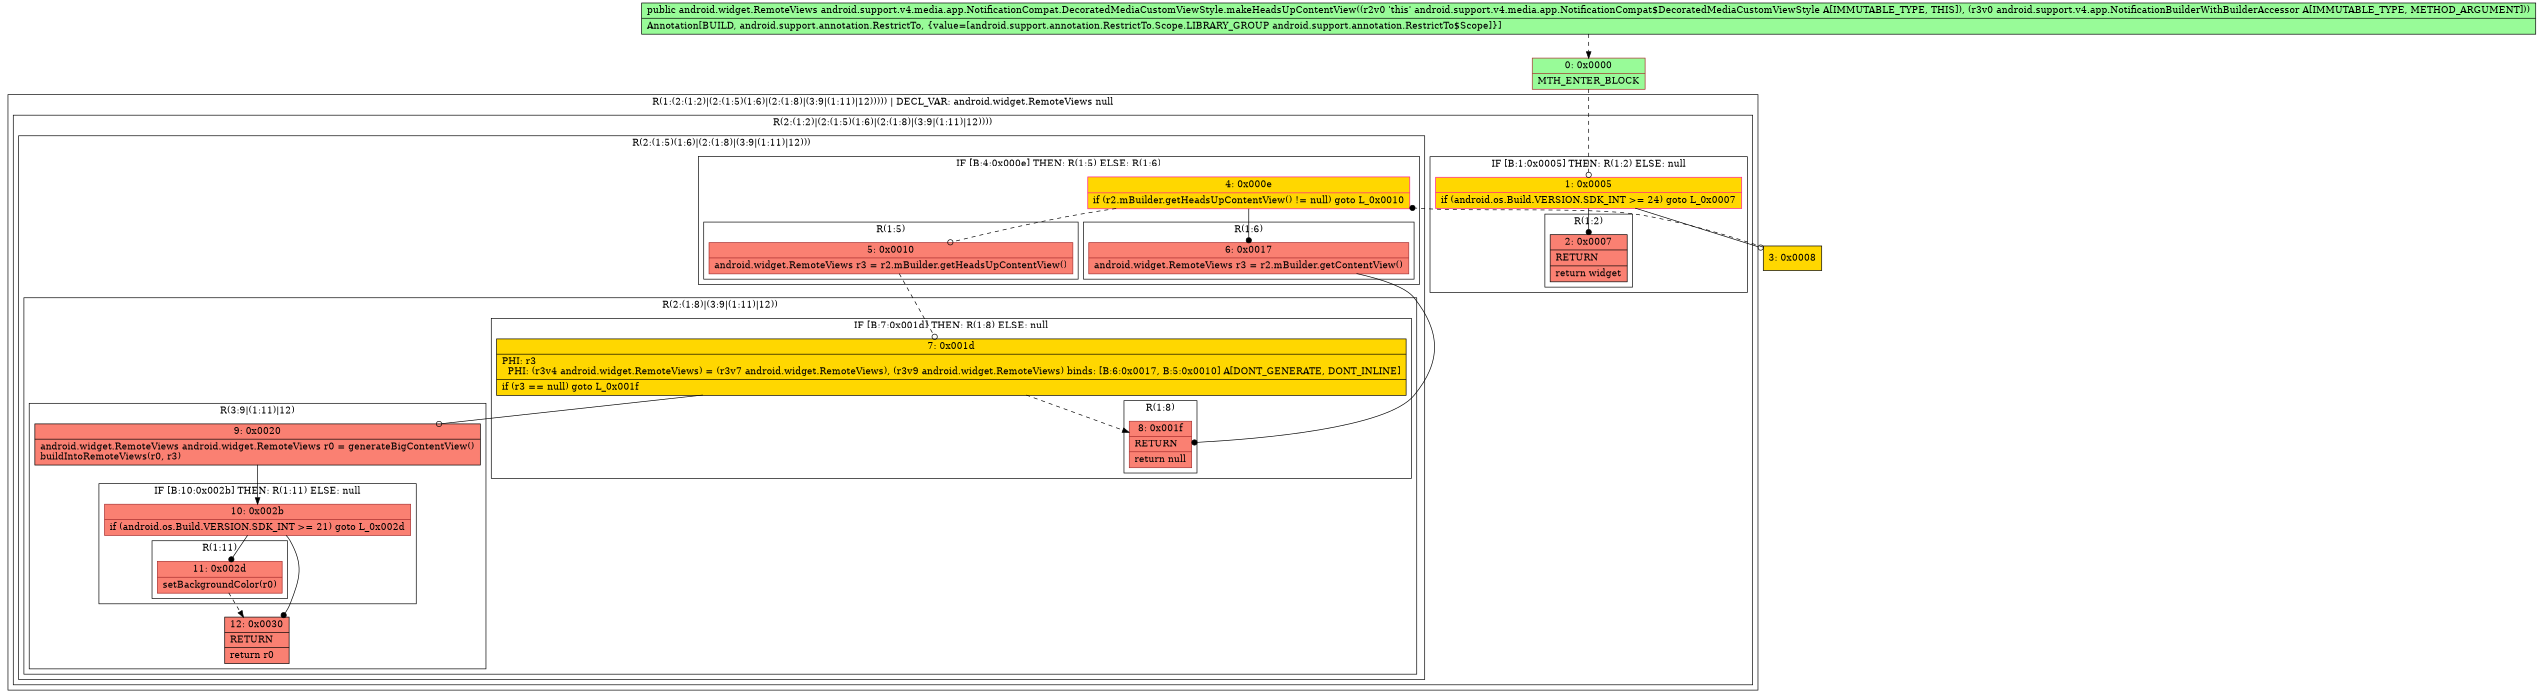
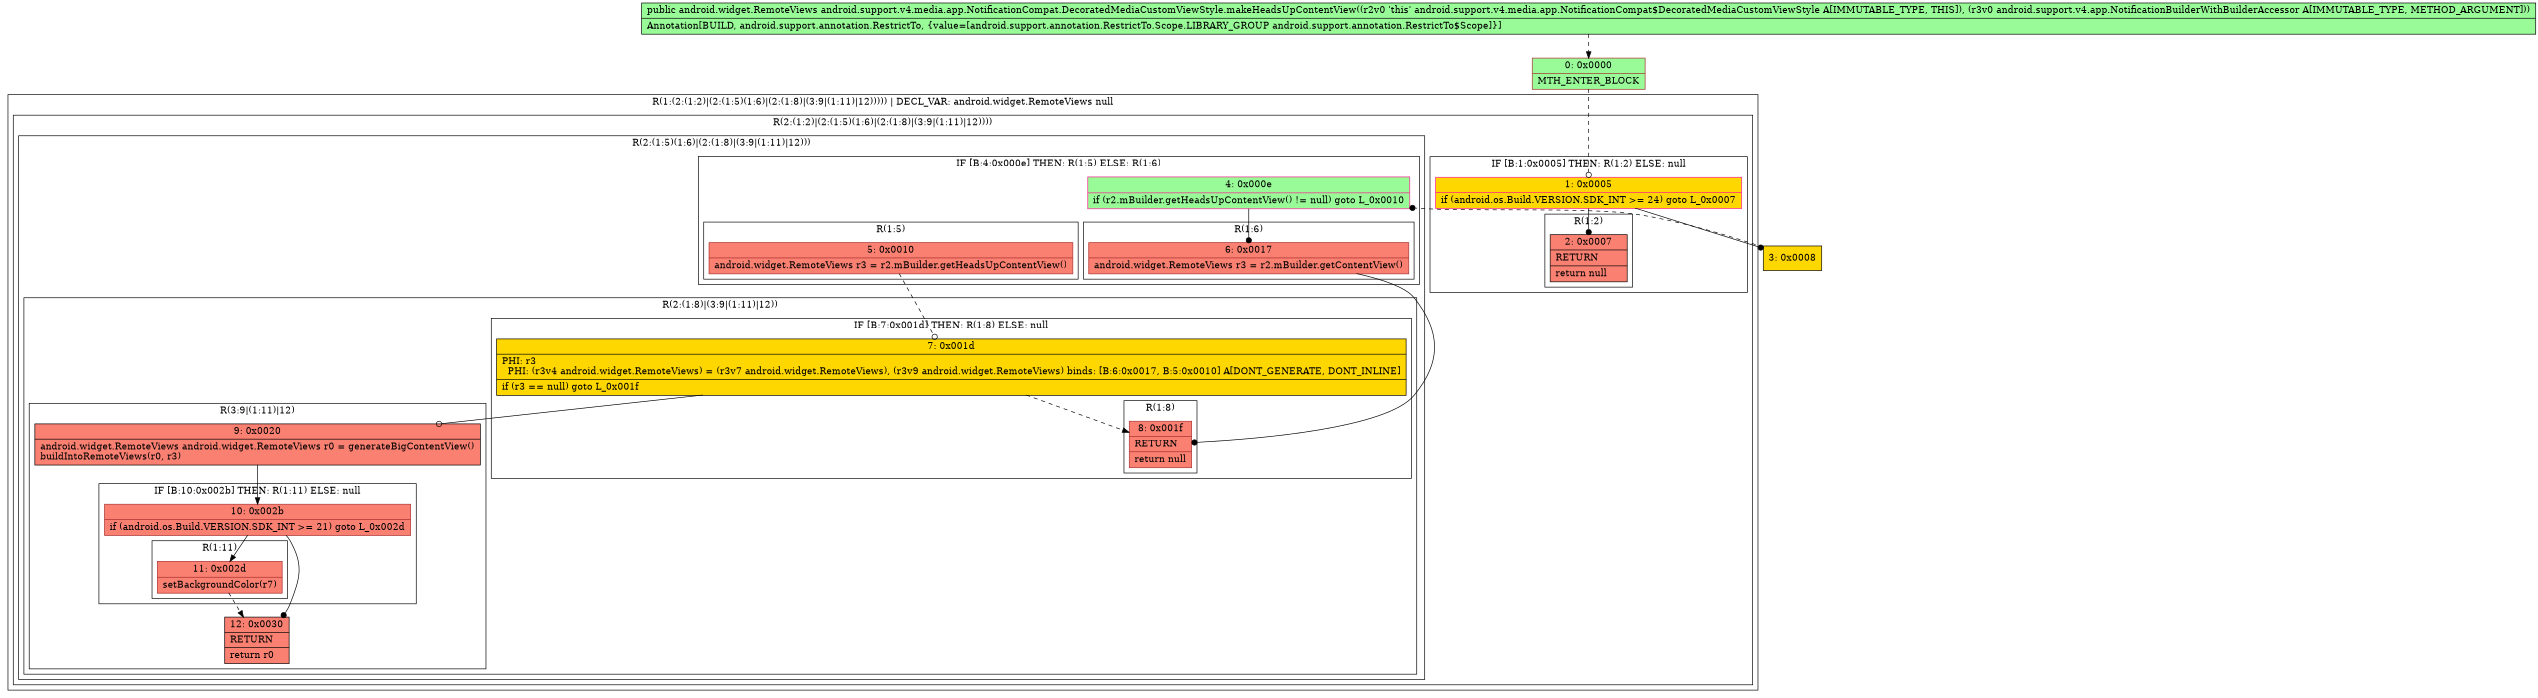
(1249, 193) -> (1249, 193)
(1018, 227) -> none
(1697, 227) -> (1697, 227)
(1589, 274) -> (1581, 274)
(240, 546) -> (240, 546)
(220, 585) -> (220, 585)
